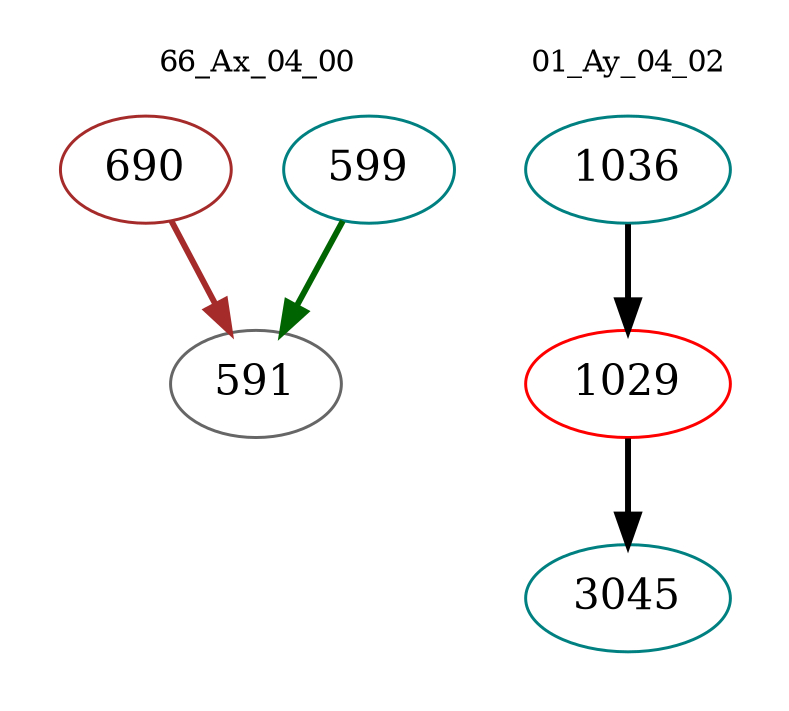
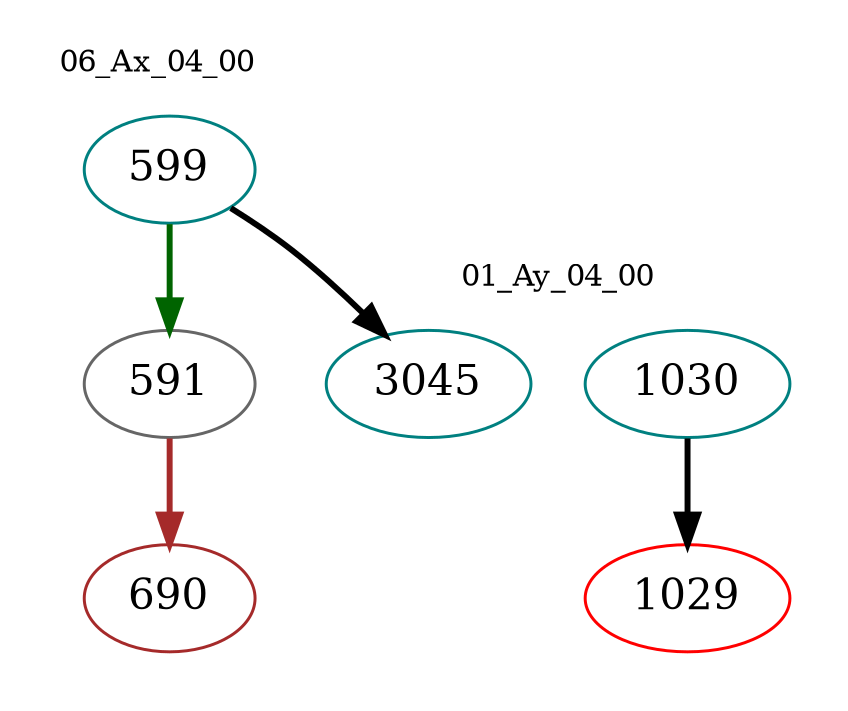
(257, 64) -> (158, 64)
(628, 64) -> (558, 278)
(628, 170) -> (688, 384)
(194, 263) -> (170, 477)
(628, 477) -> (322, 276)
